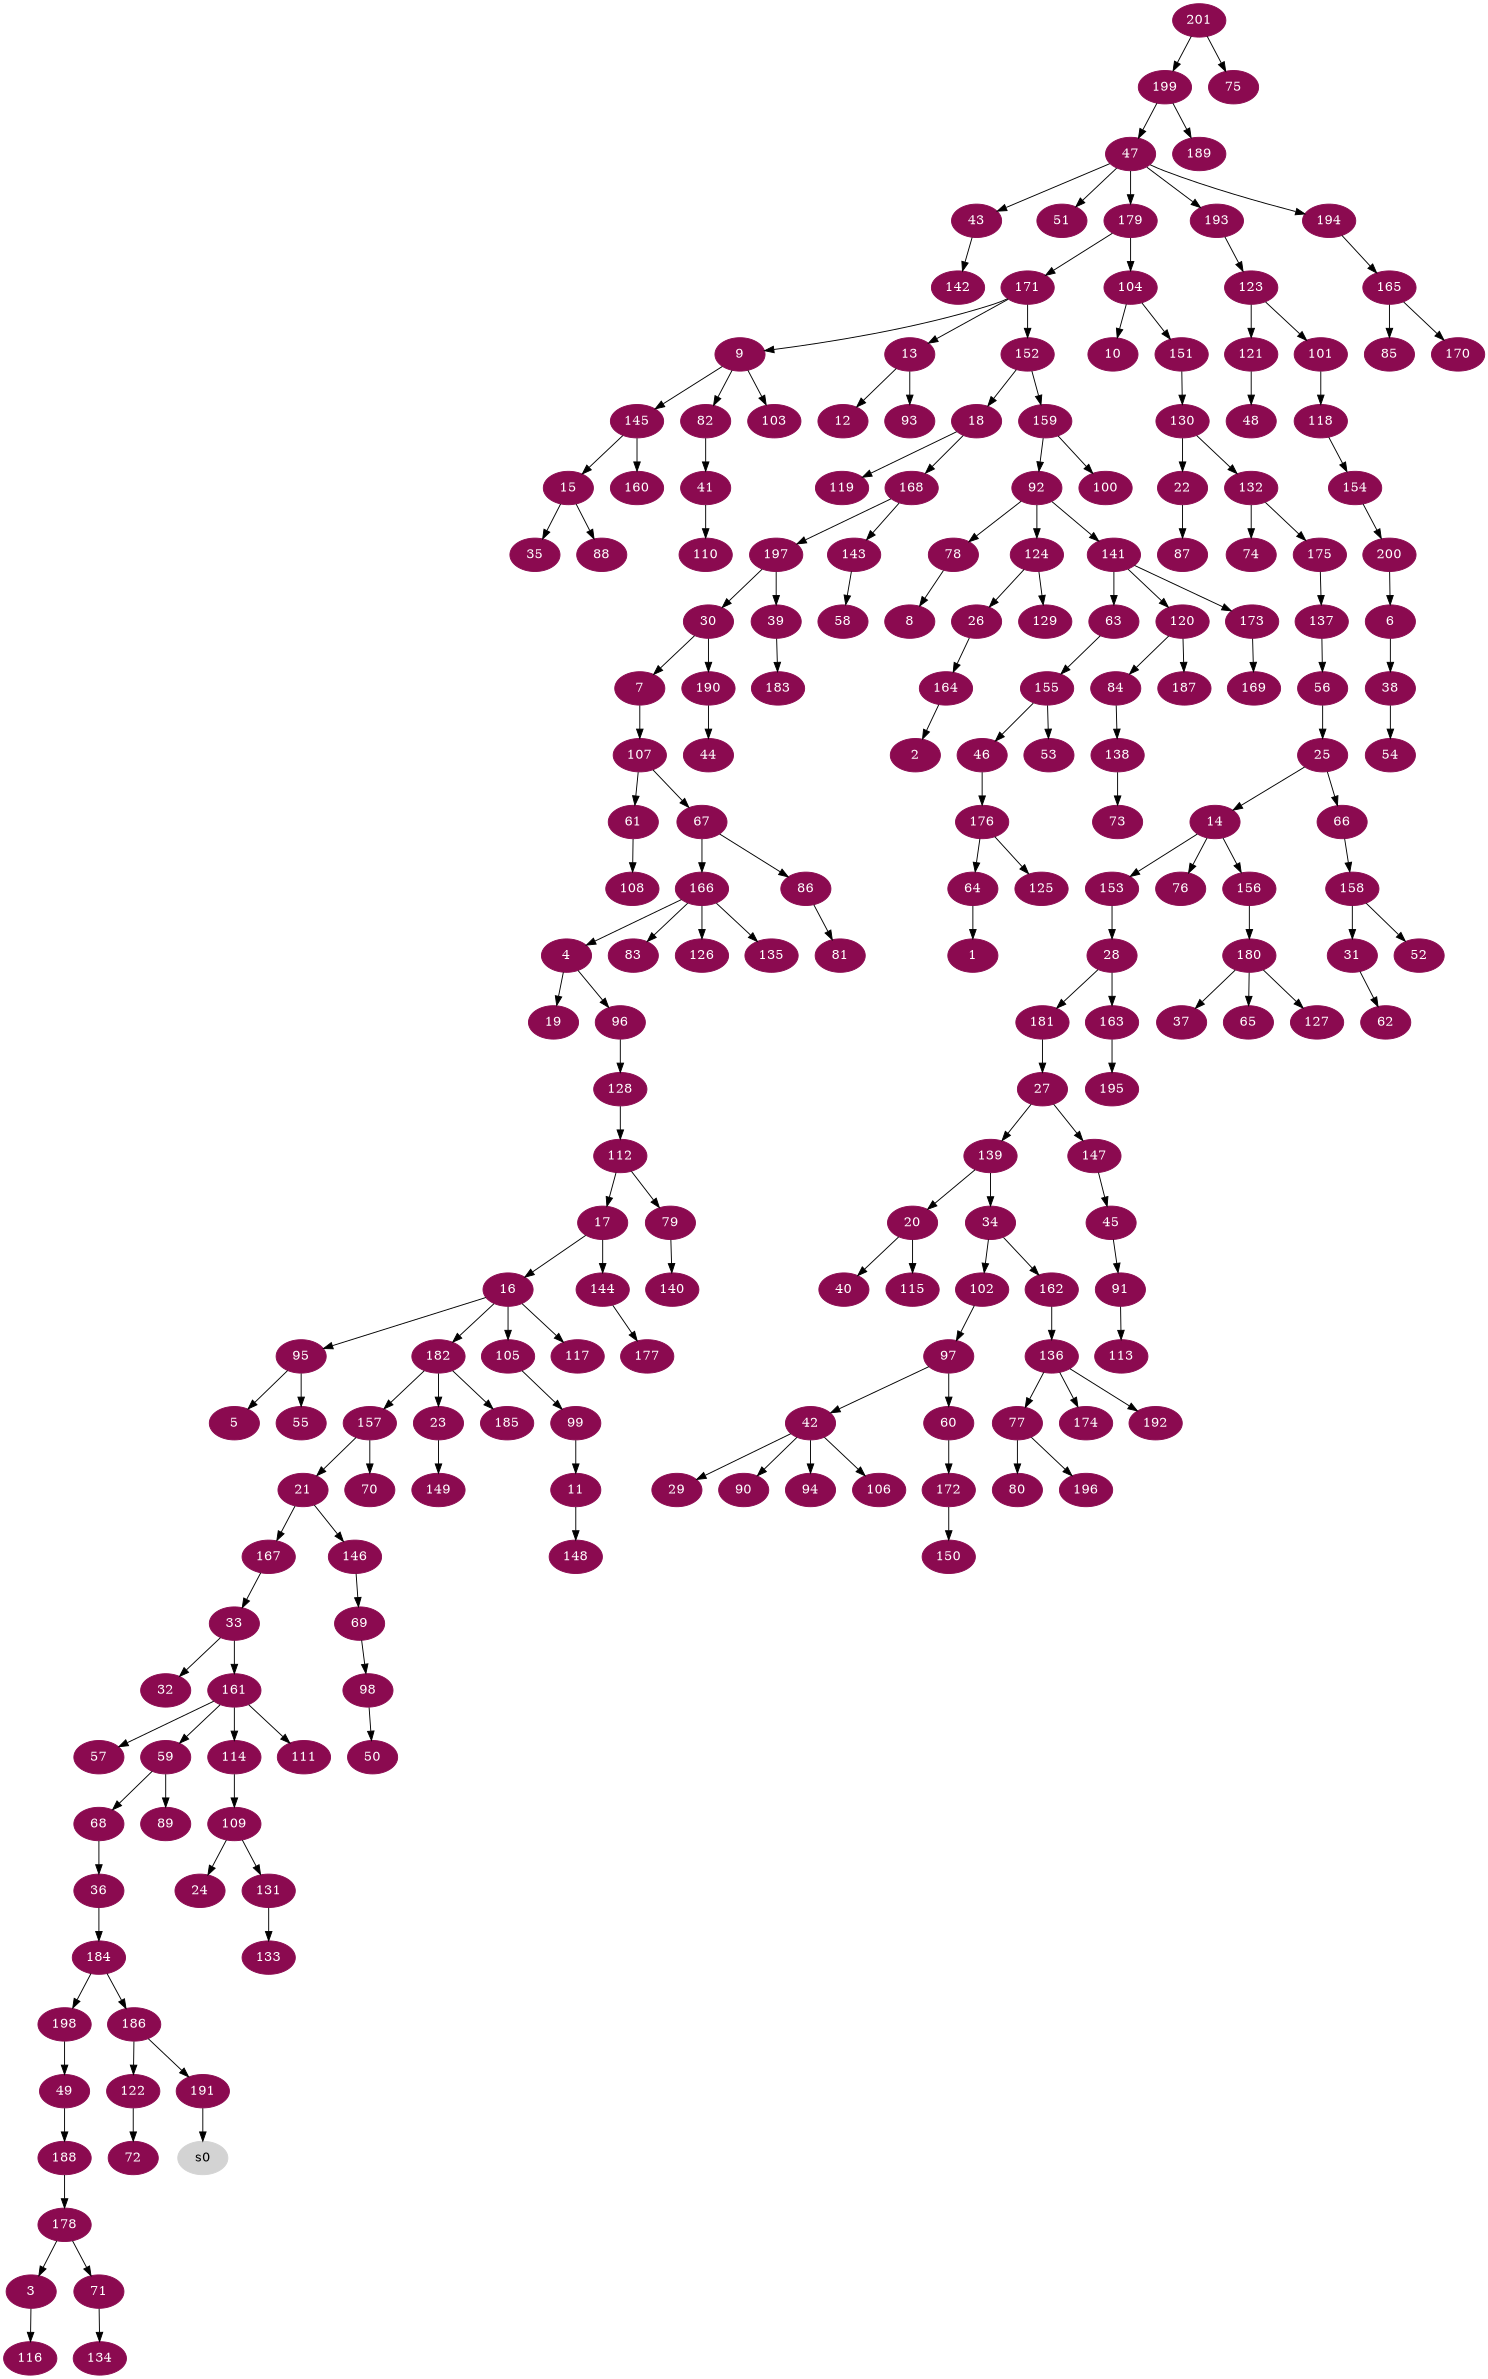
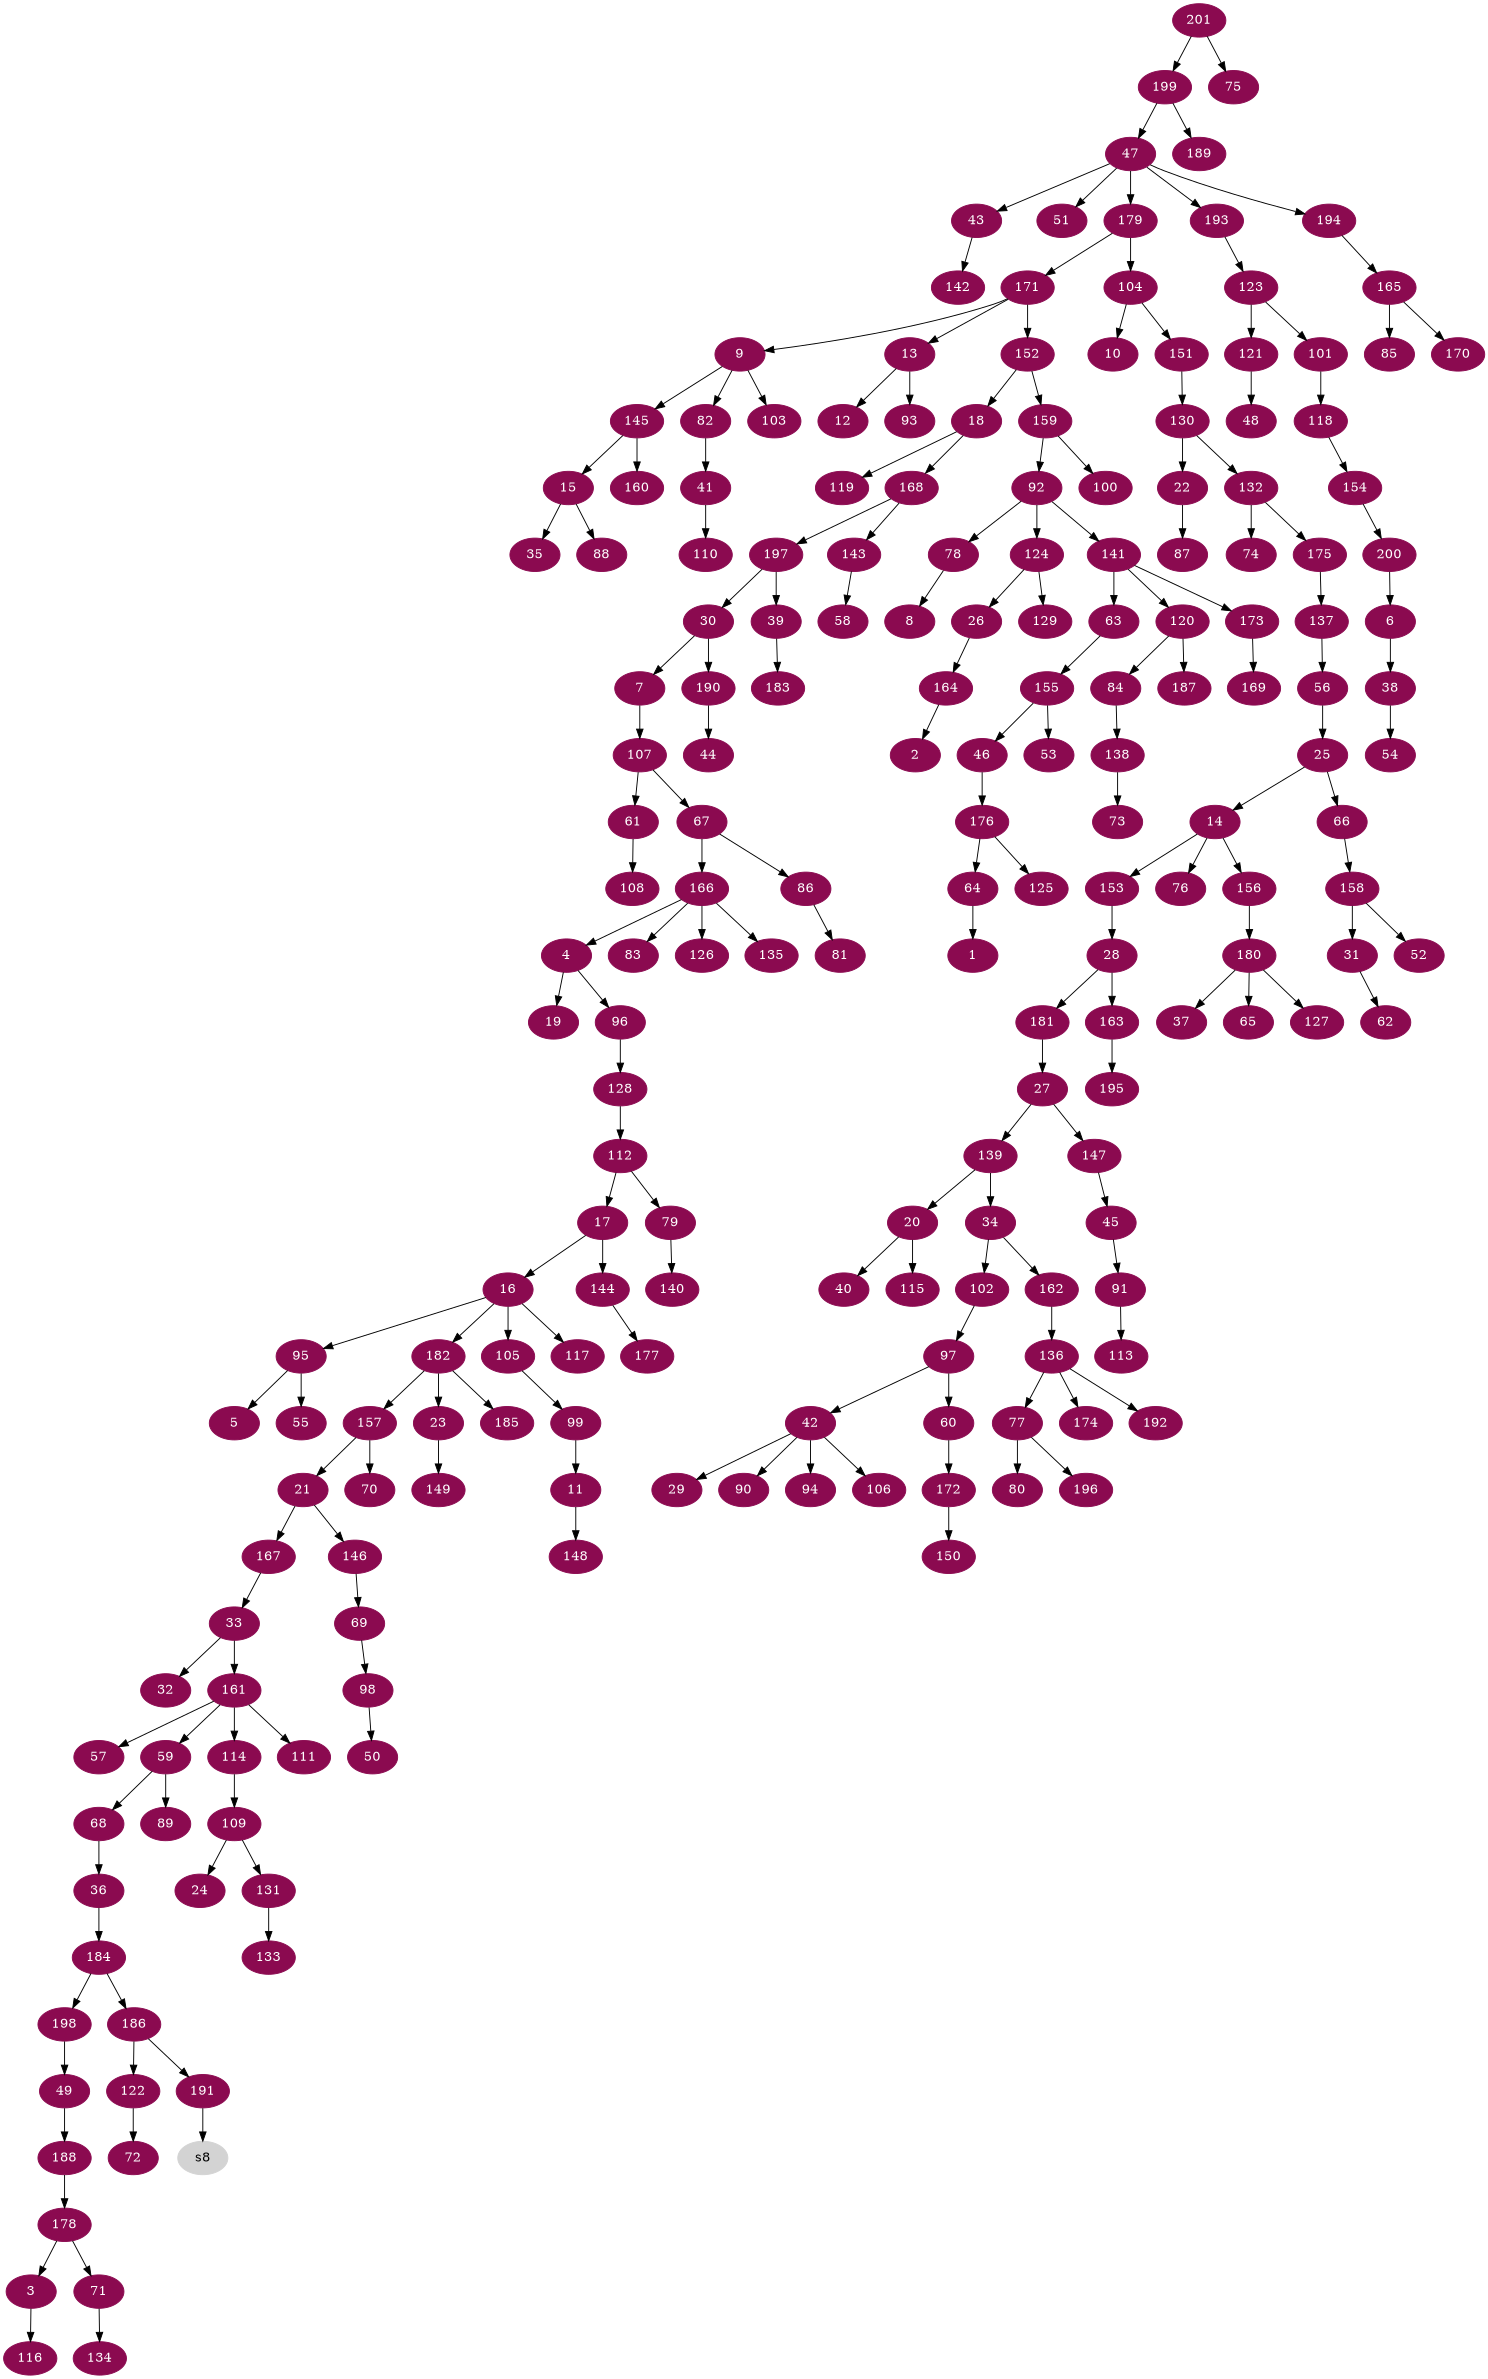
(203, 2158) -> (203, 2158)
